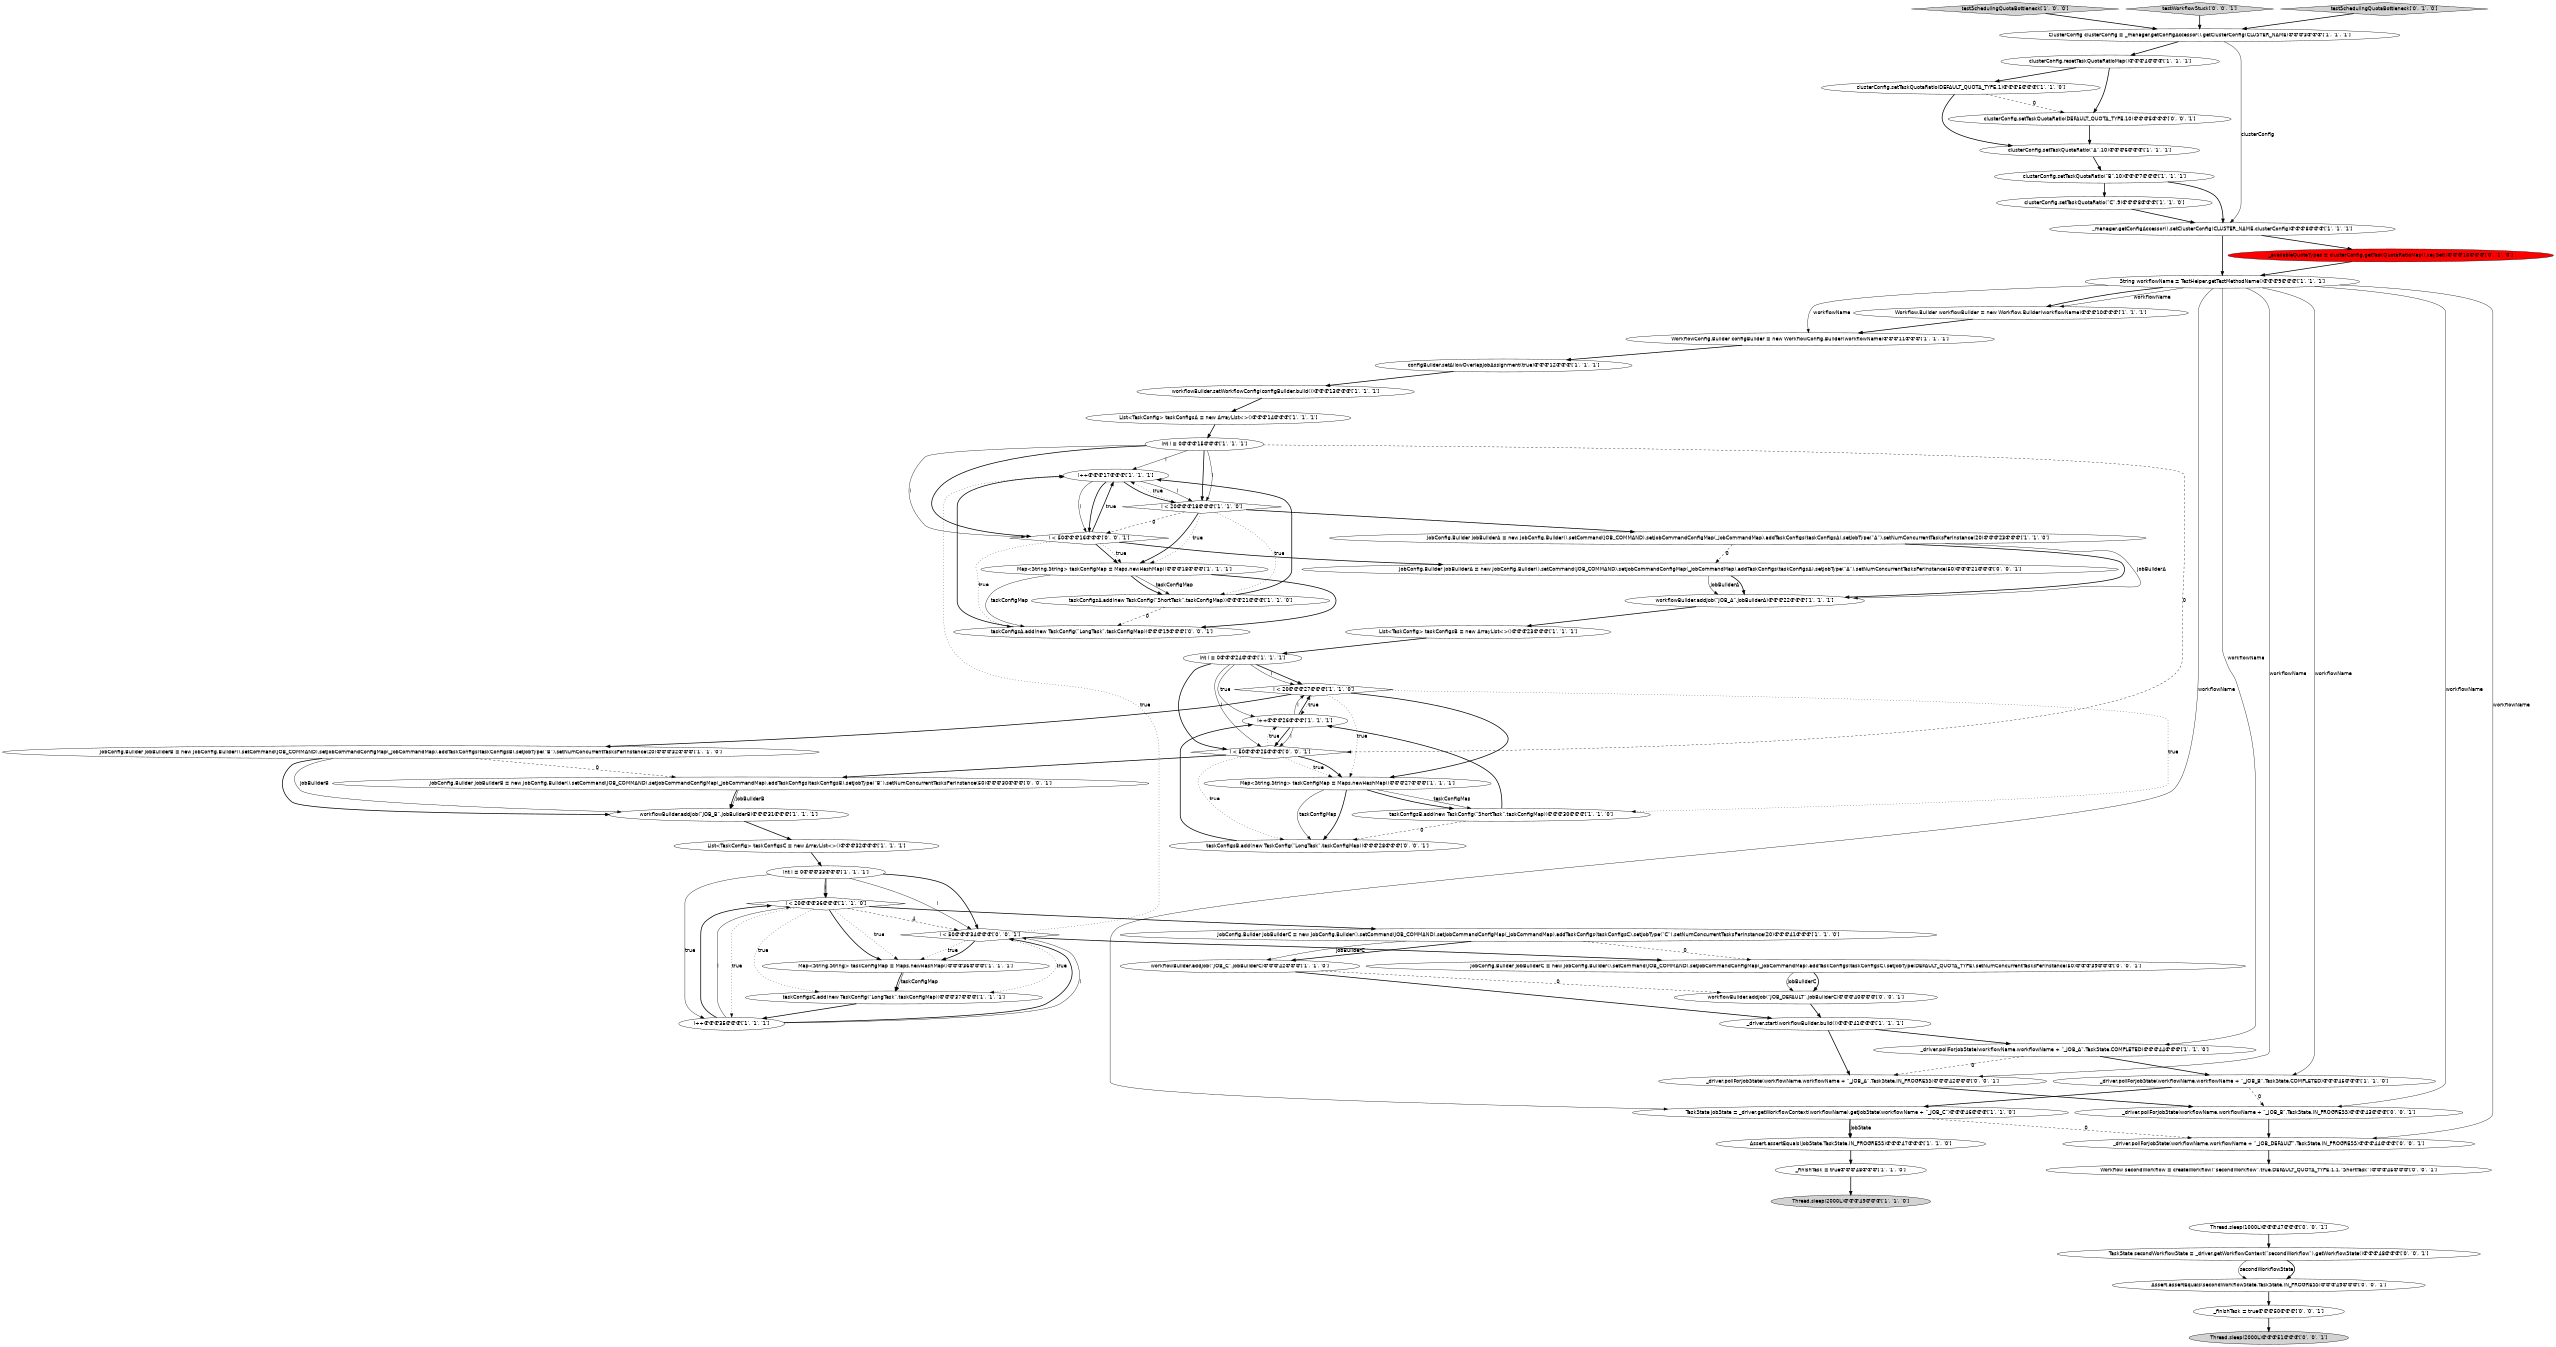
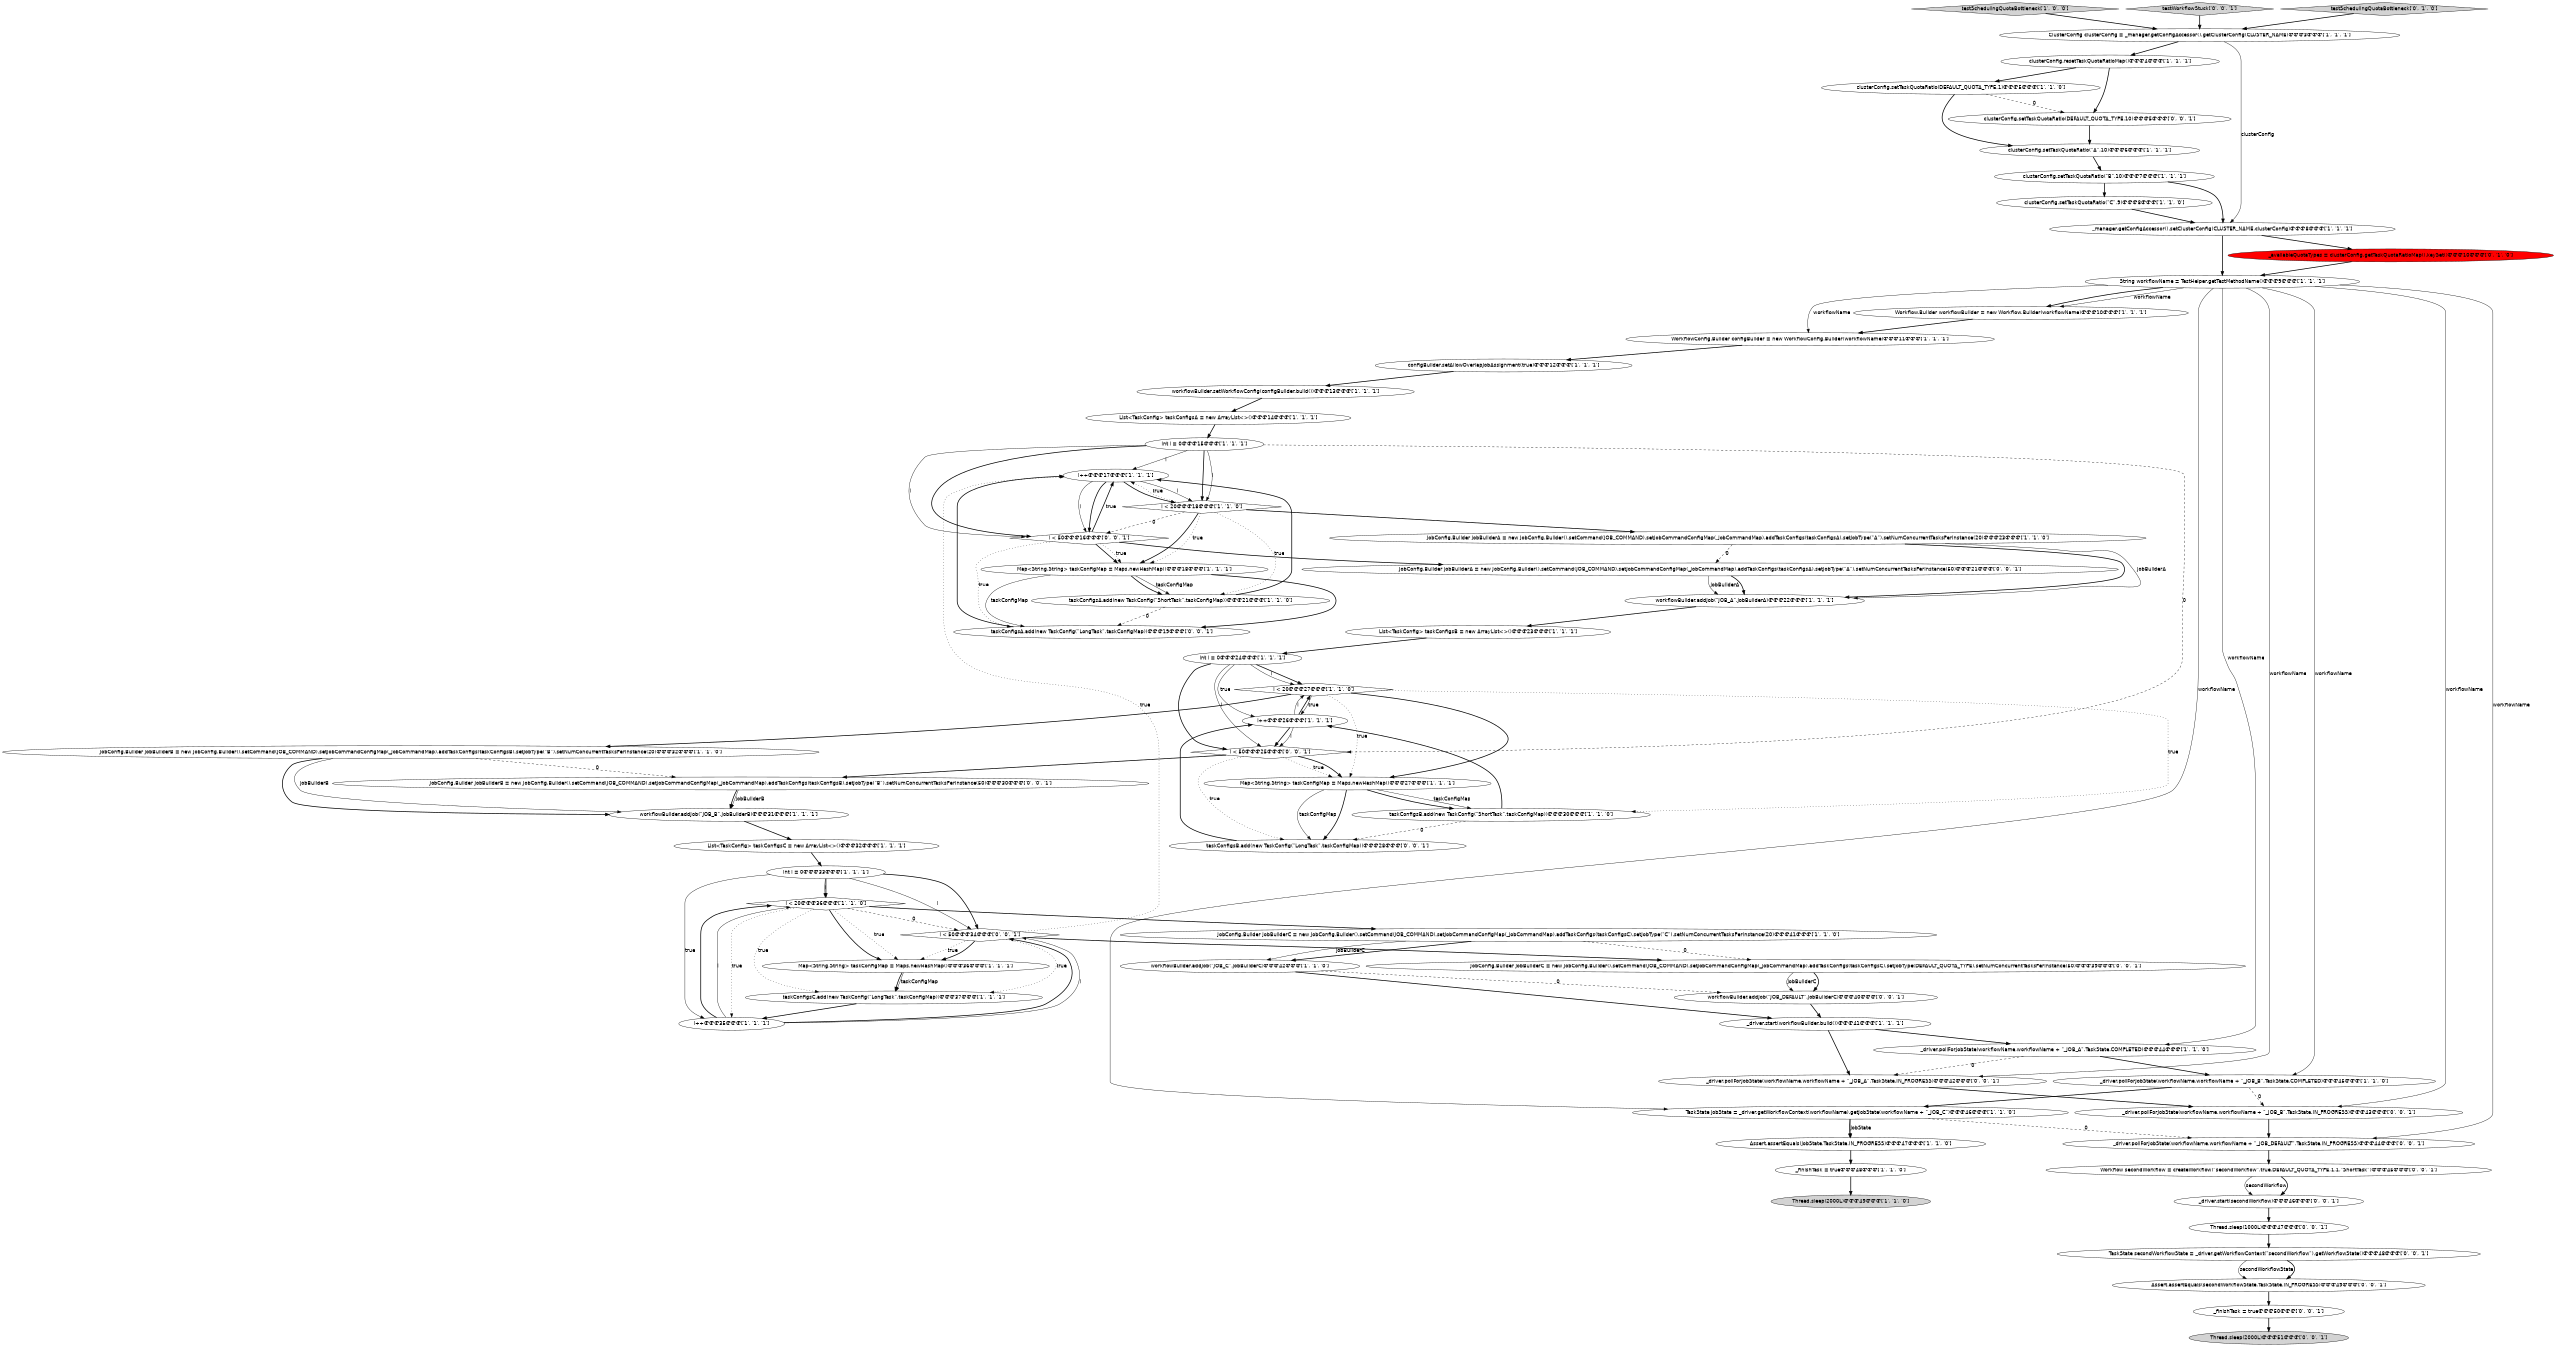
(1308, 704) -> (1308, 704)
(1268, 736) -> none
(914, 919) -> (914, 919)
none -> (2269, 1201)
